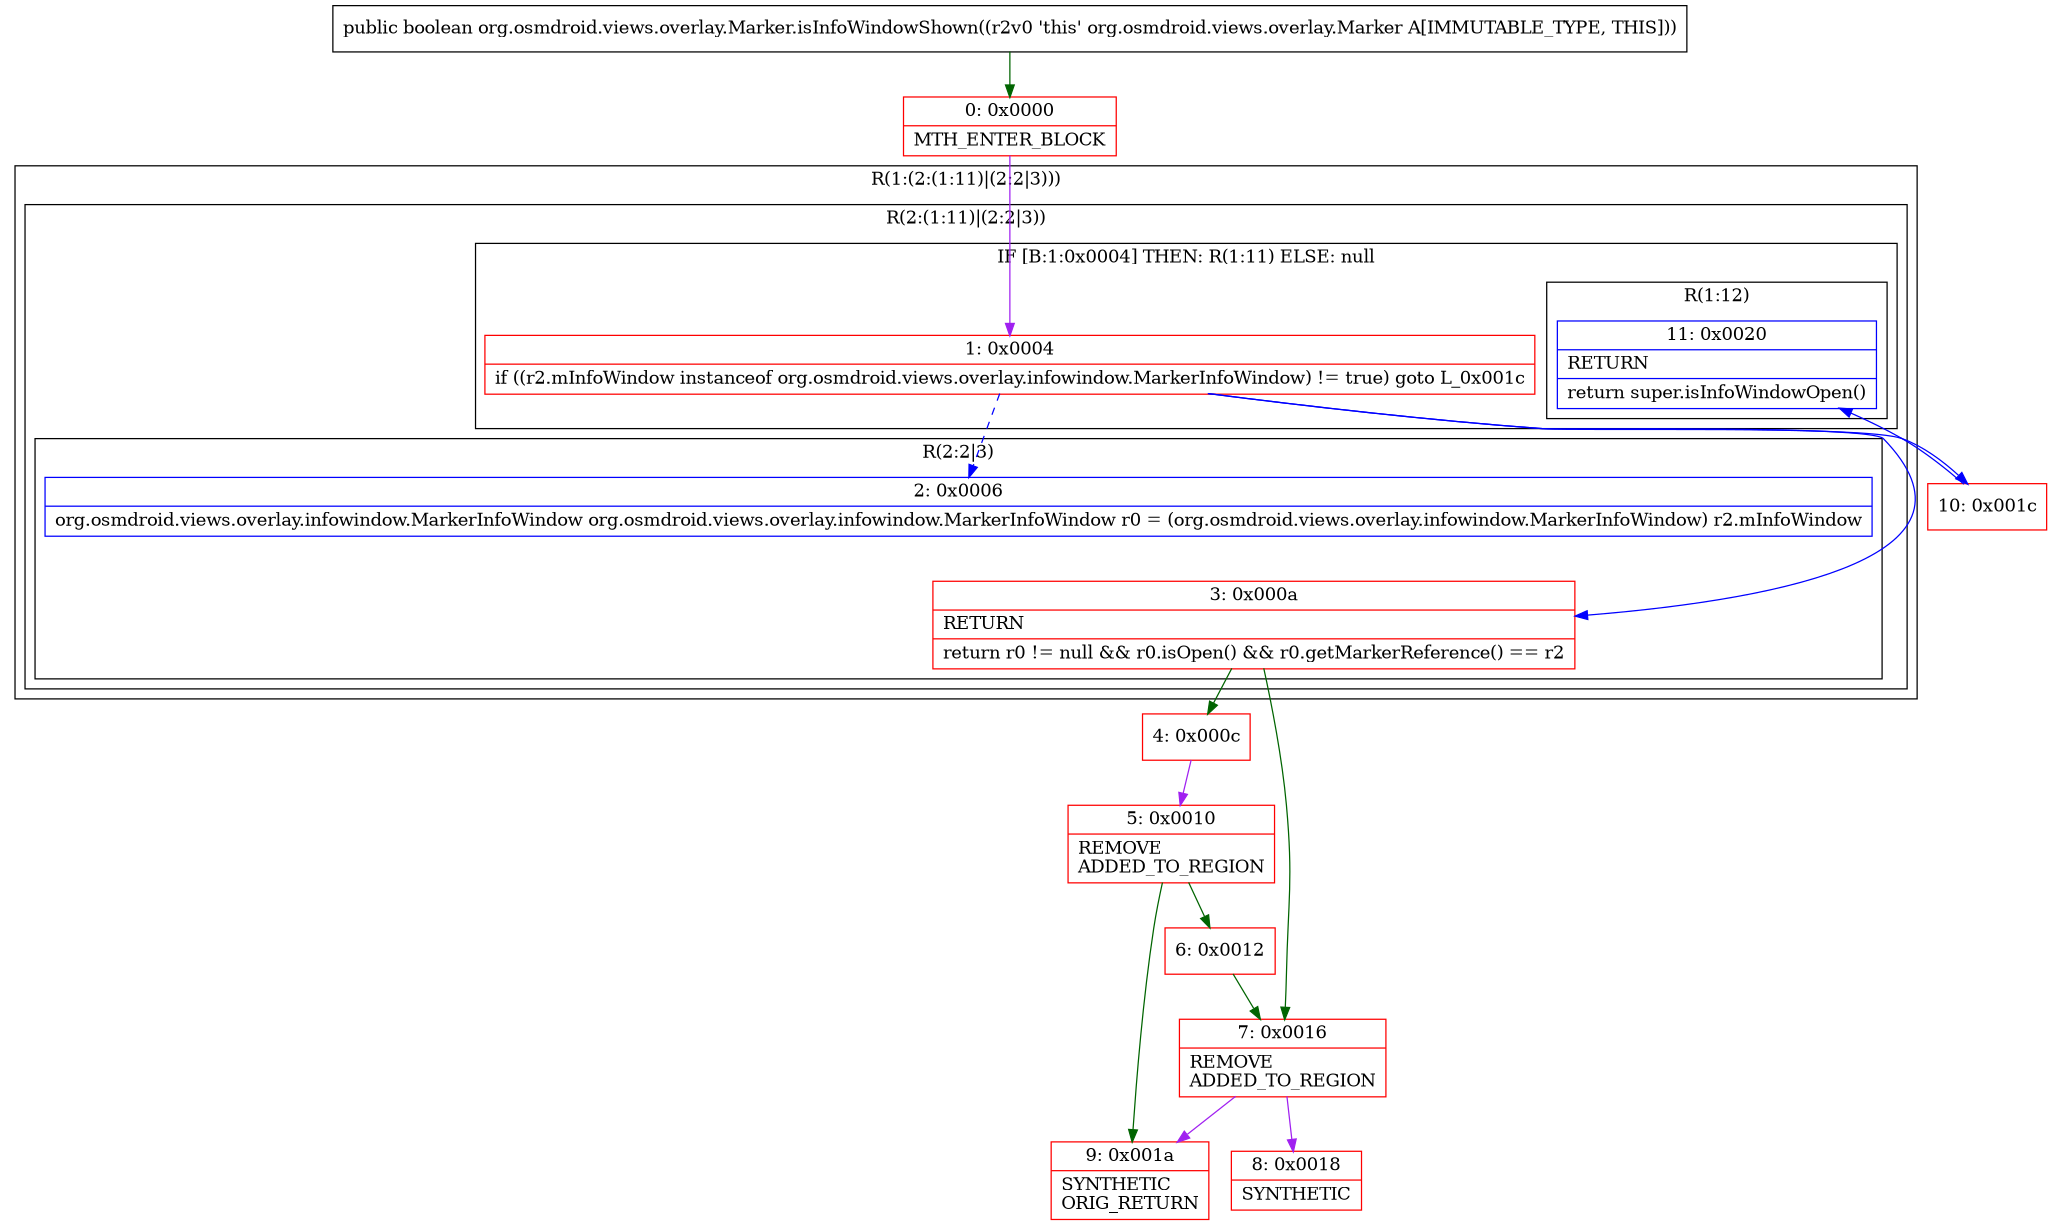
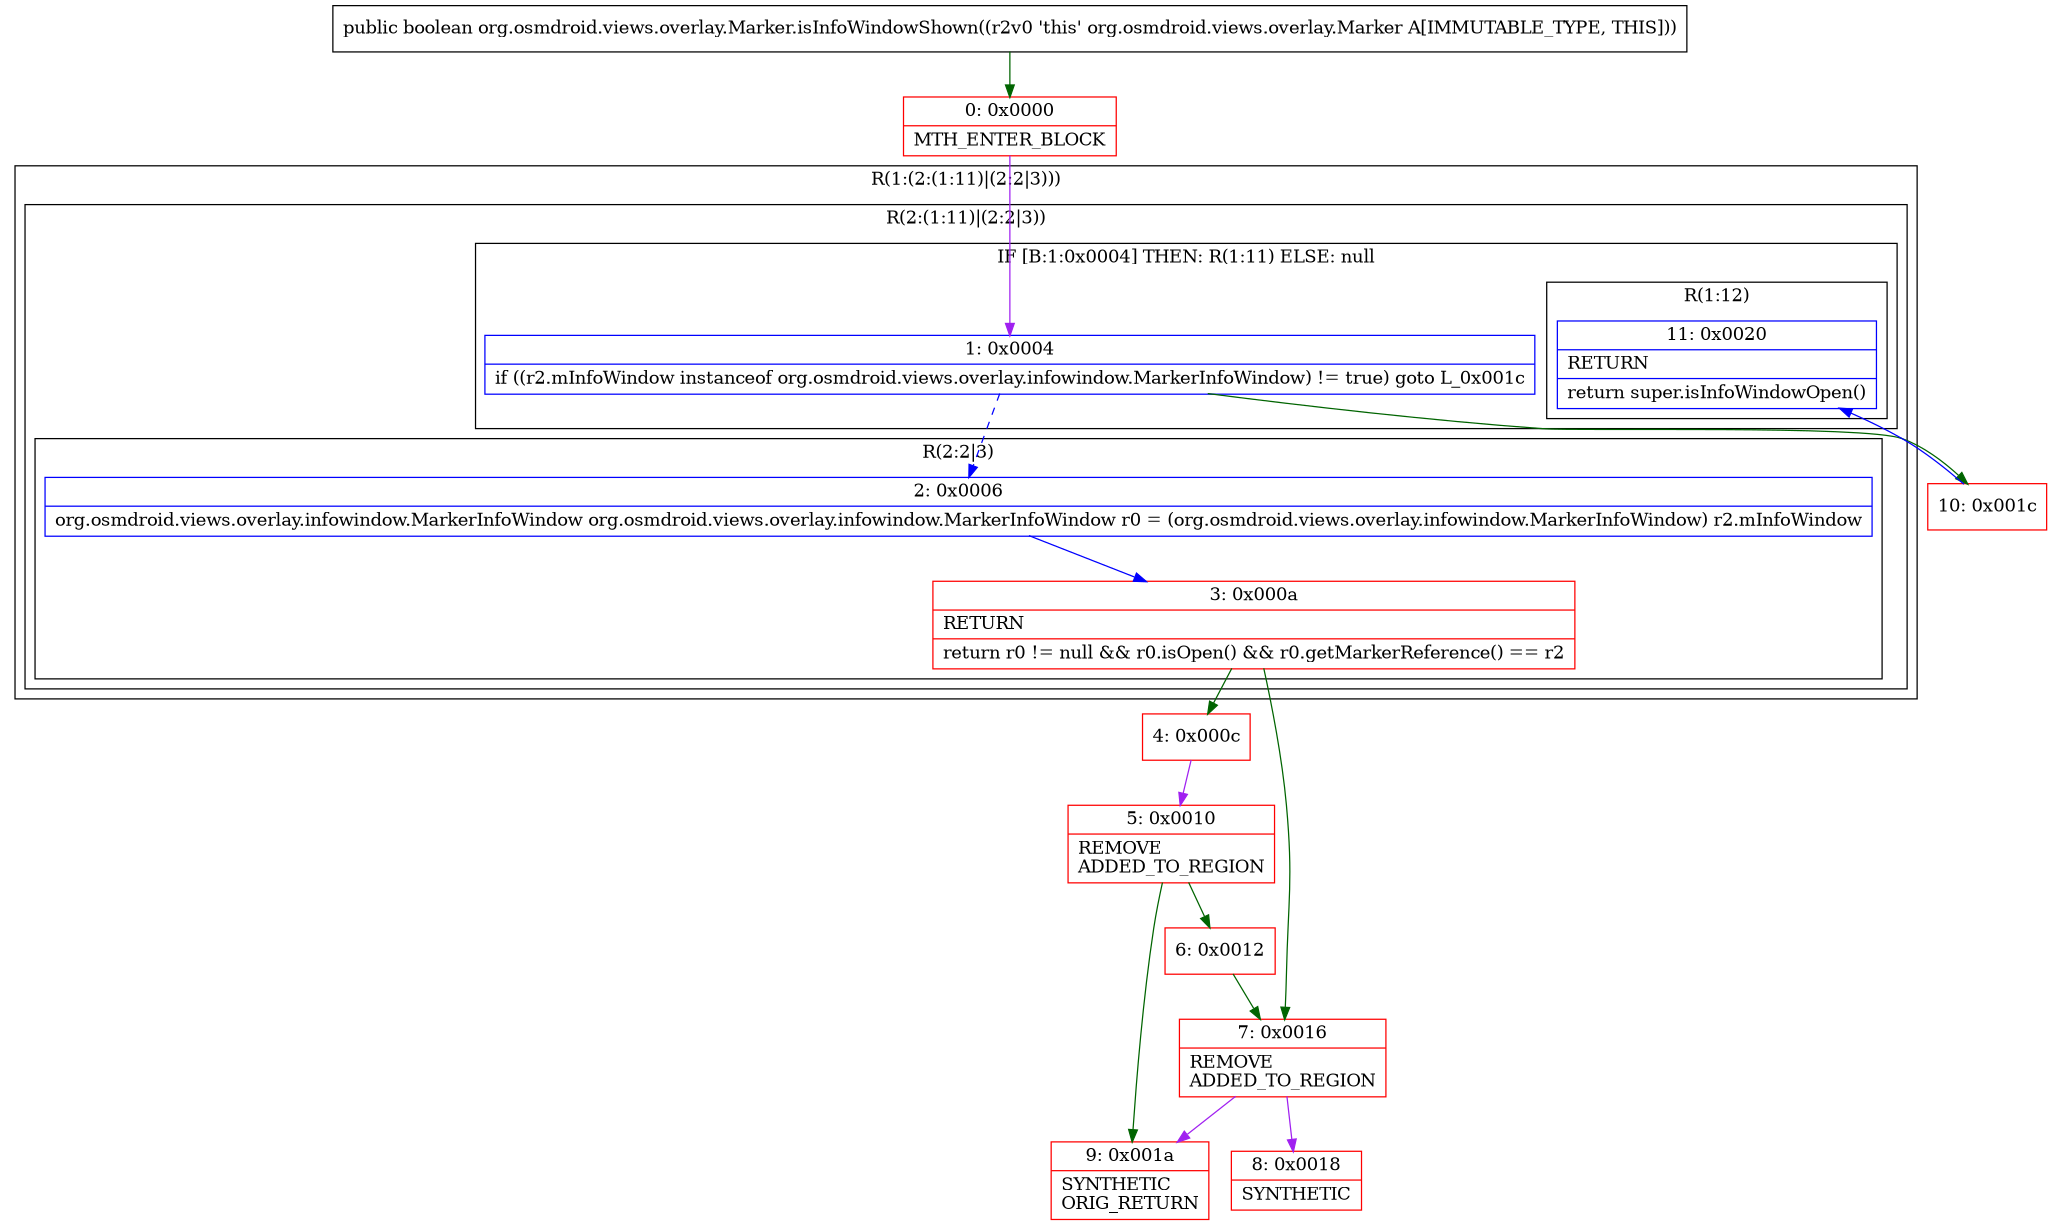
(1010, 365) -> (1010, 365)
(1588, 429) -> (1436, 419)
(1893, 453) -> (1082, 556)
